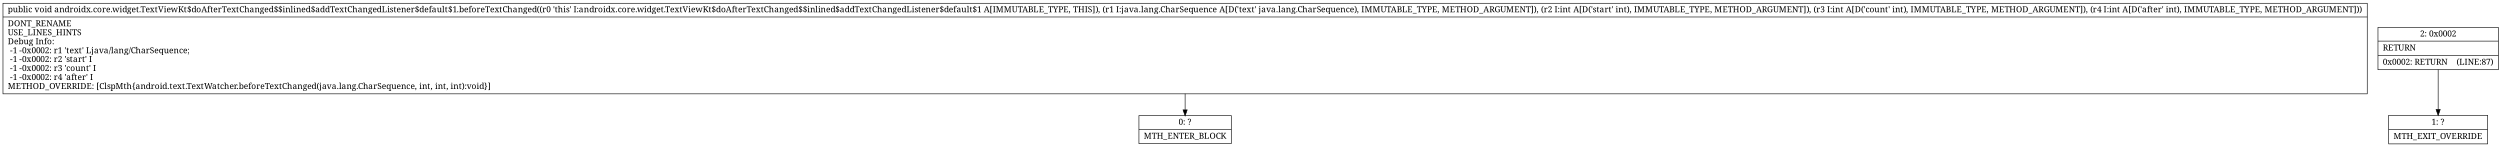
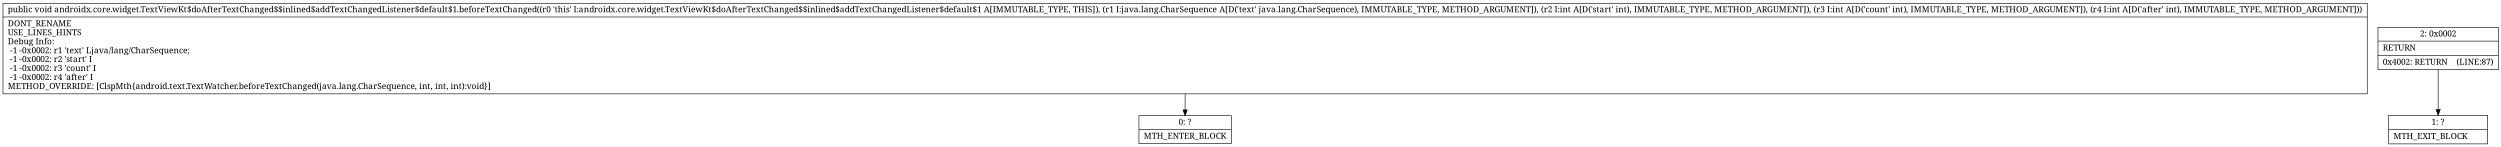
(2438, 62) -> (2438, 62)
(2438, 136) -> (2431, 136)
